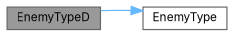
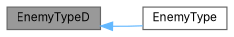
(116, 10) -> (128, 26)
